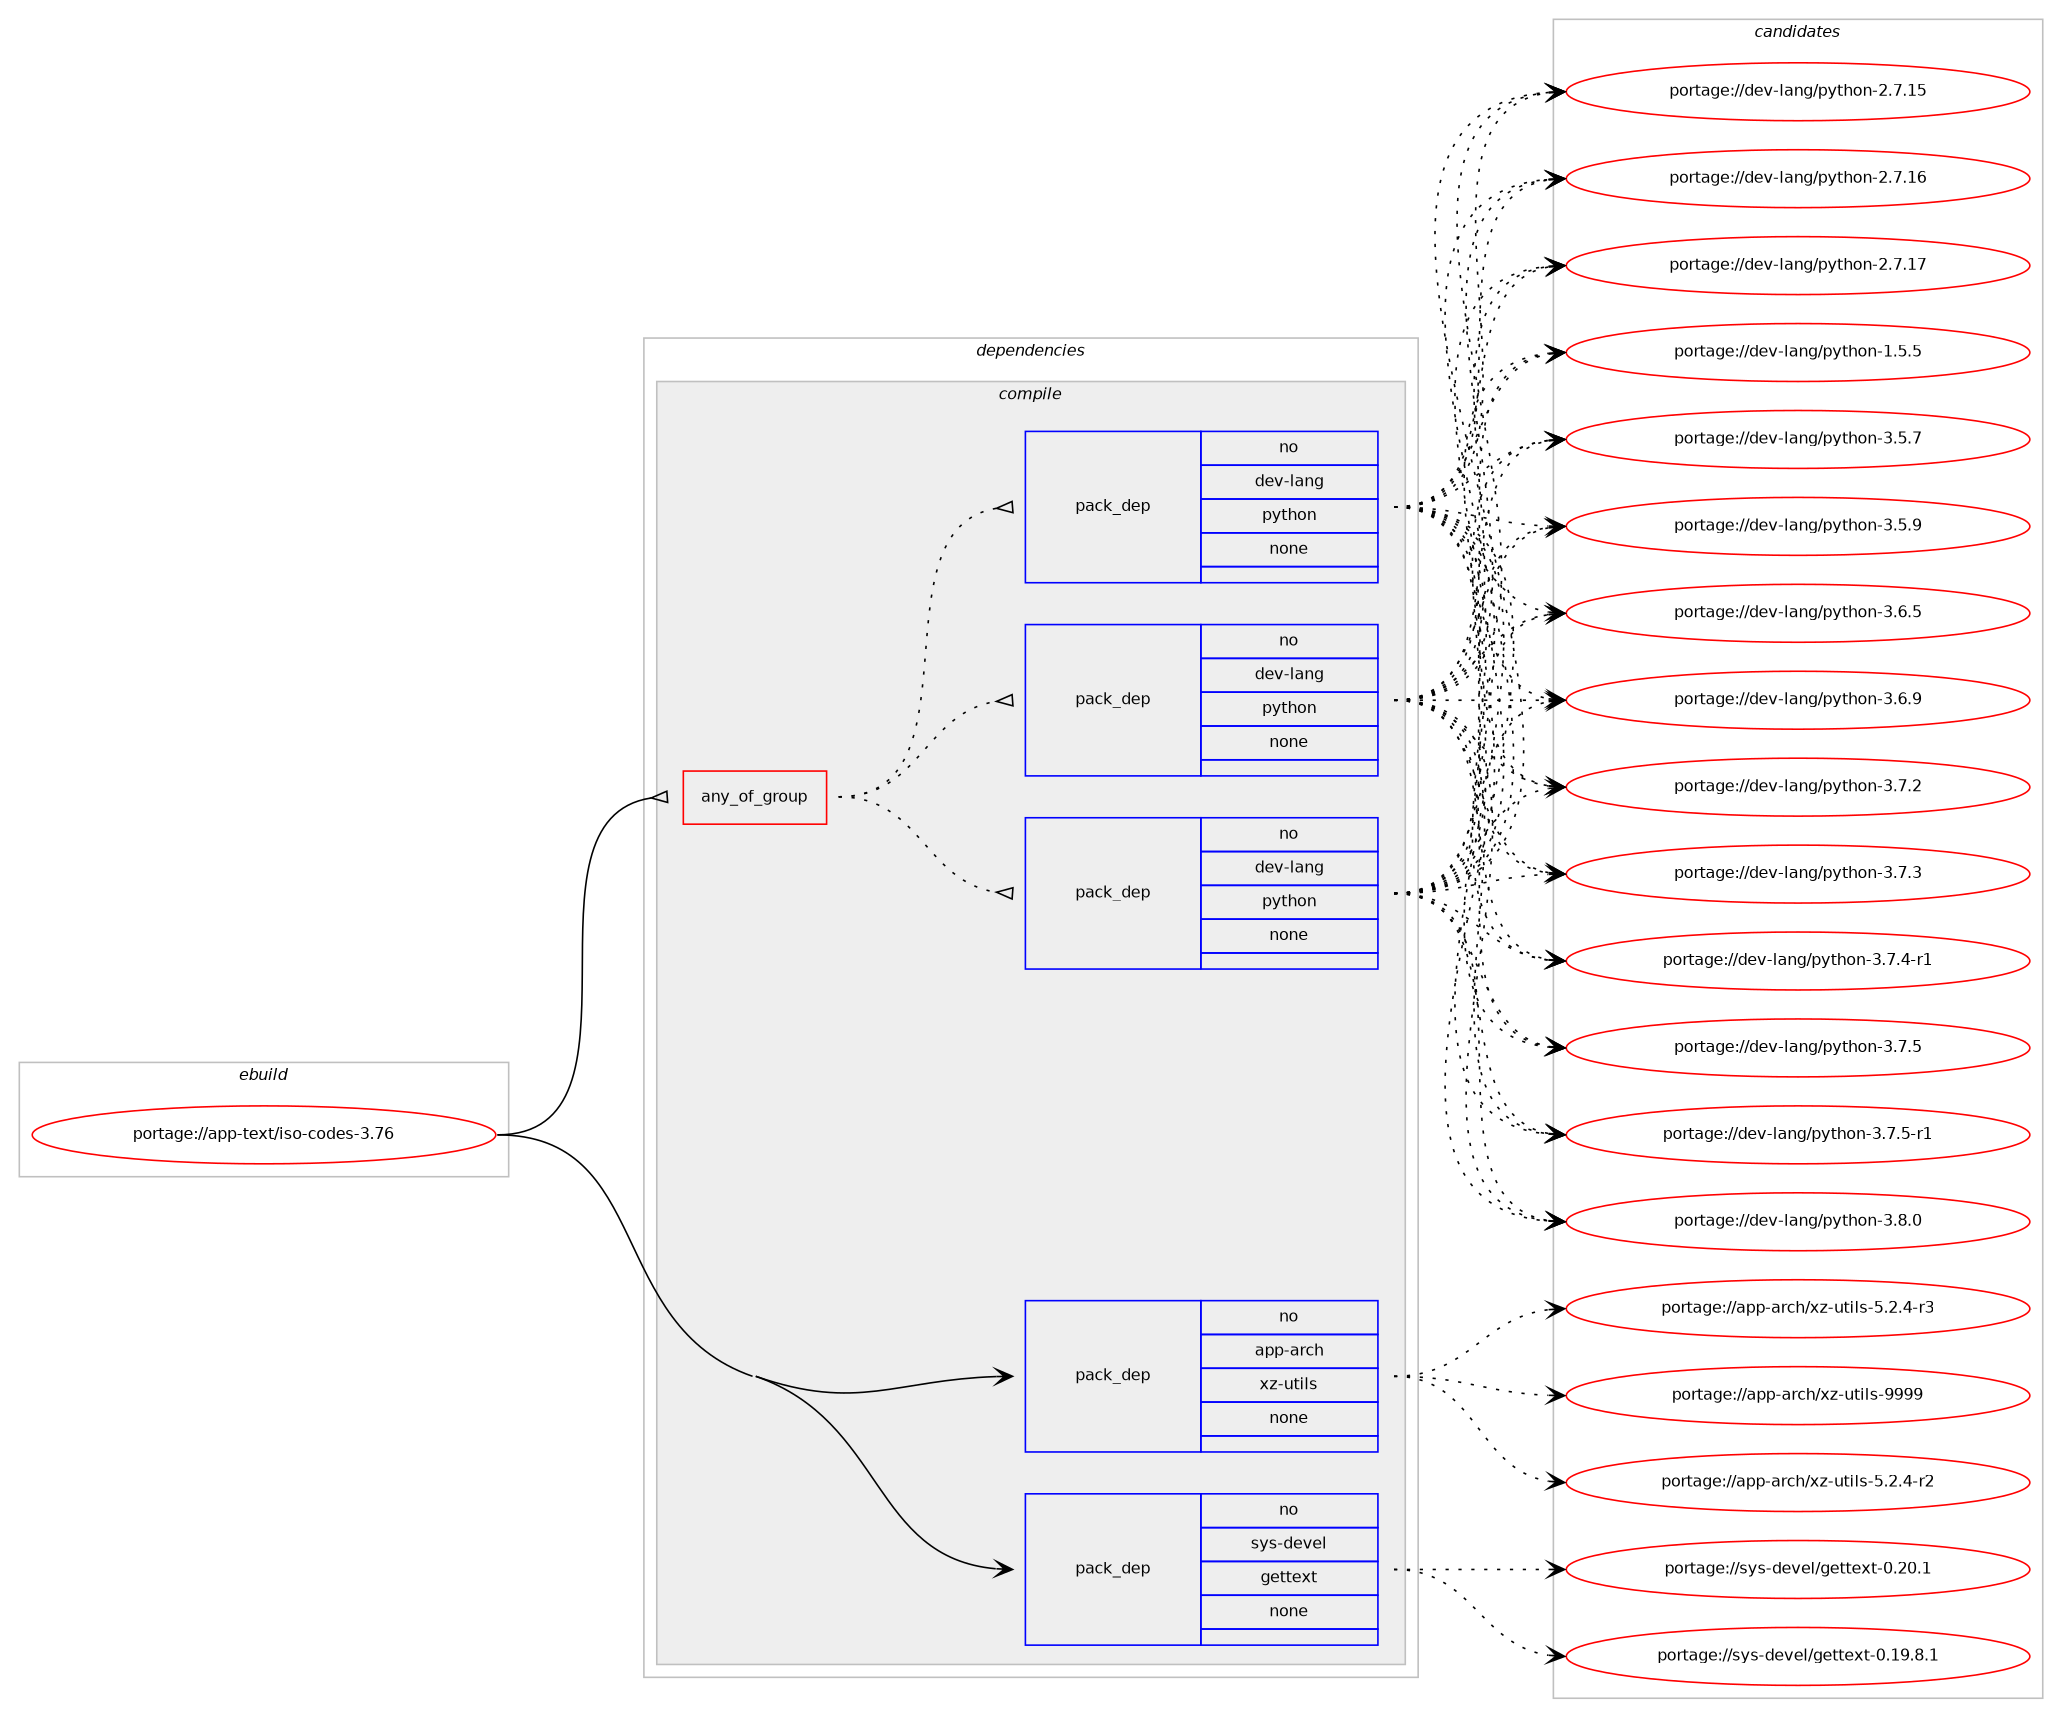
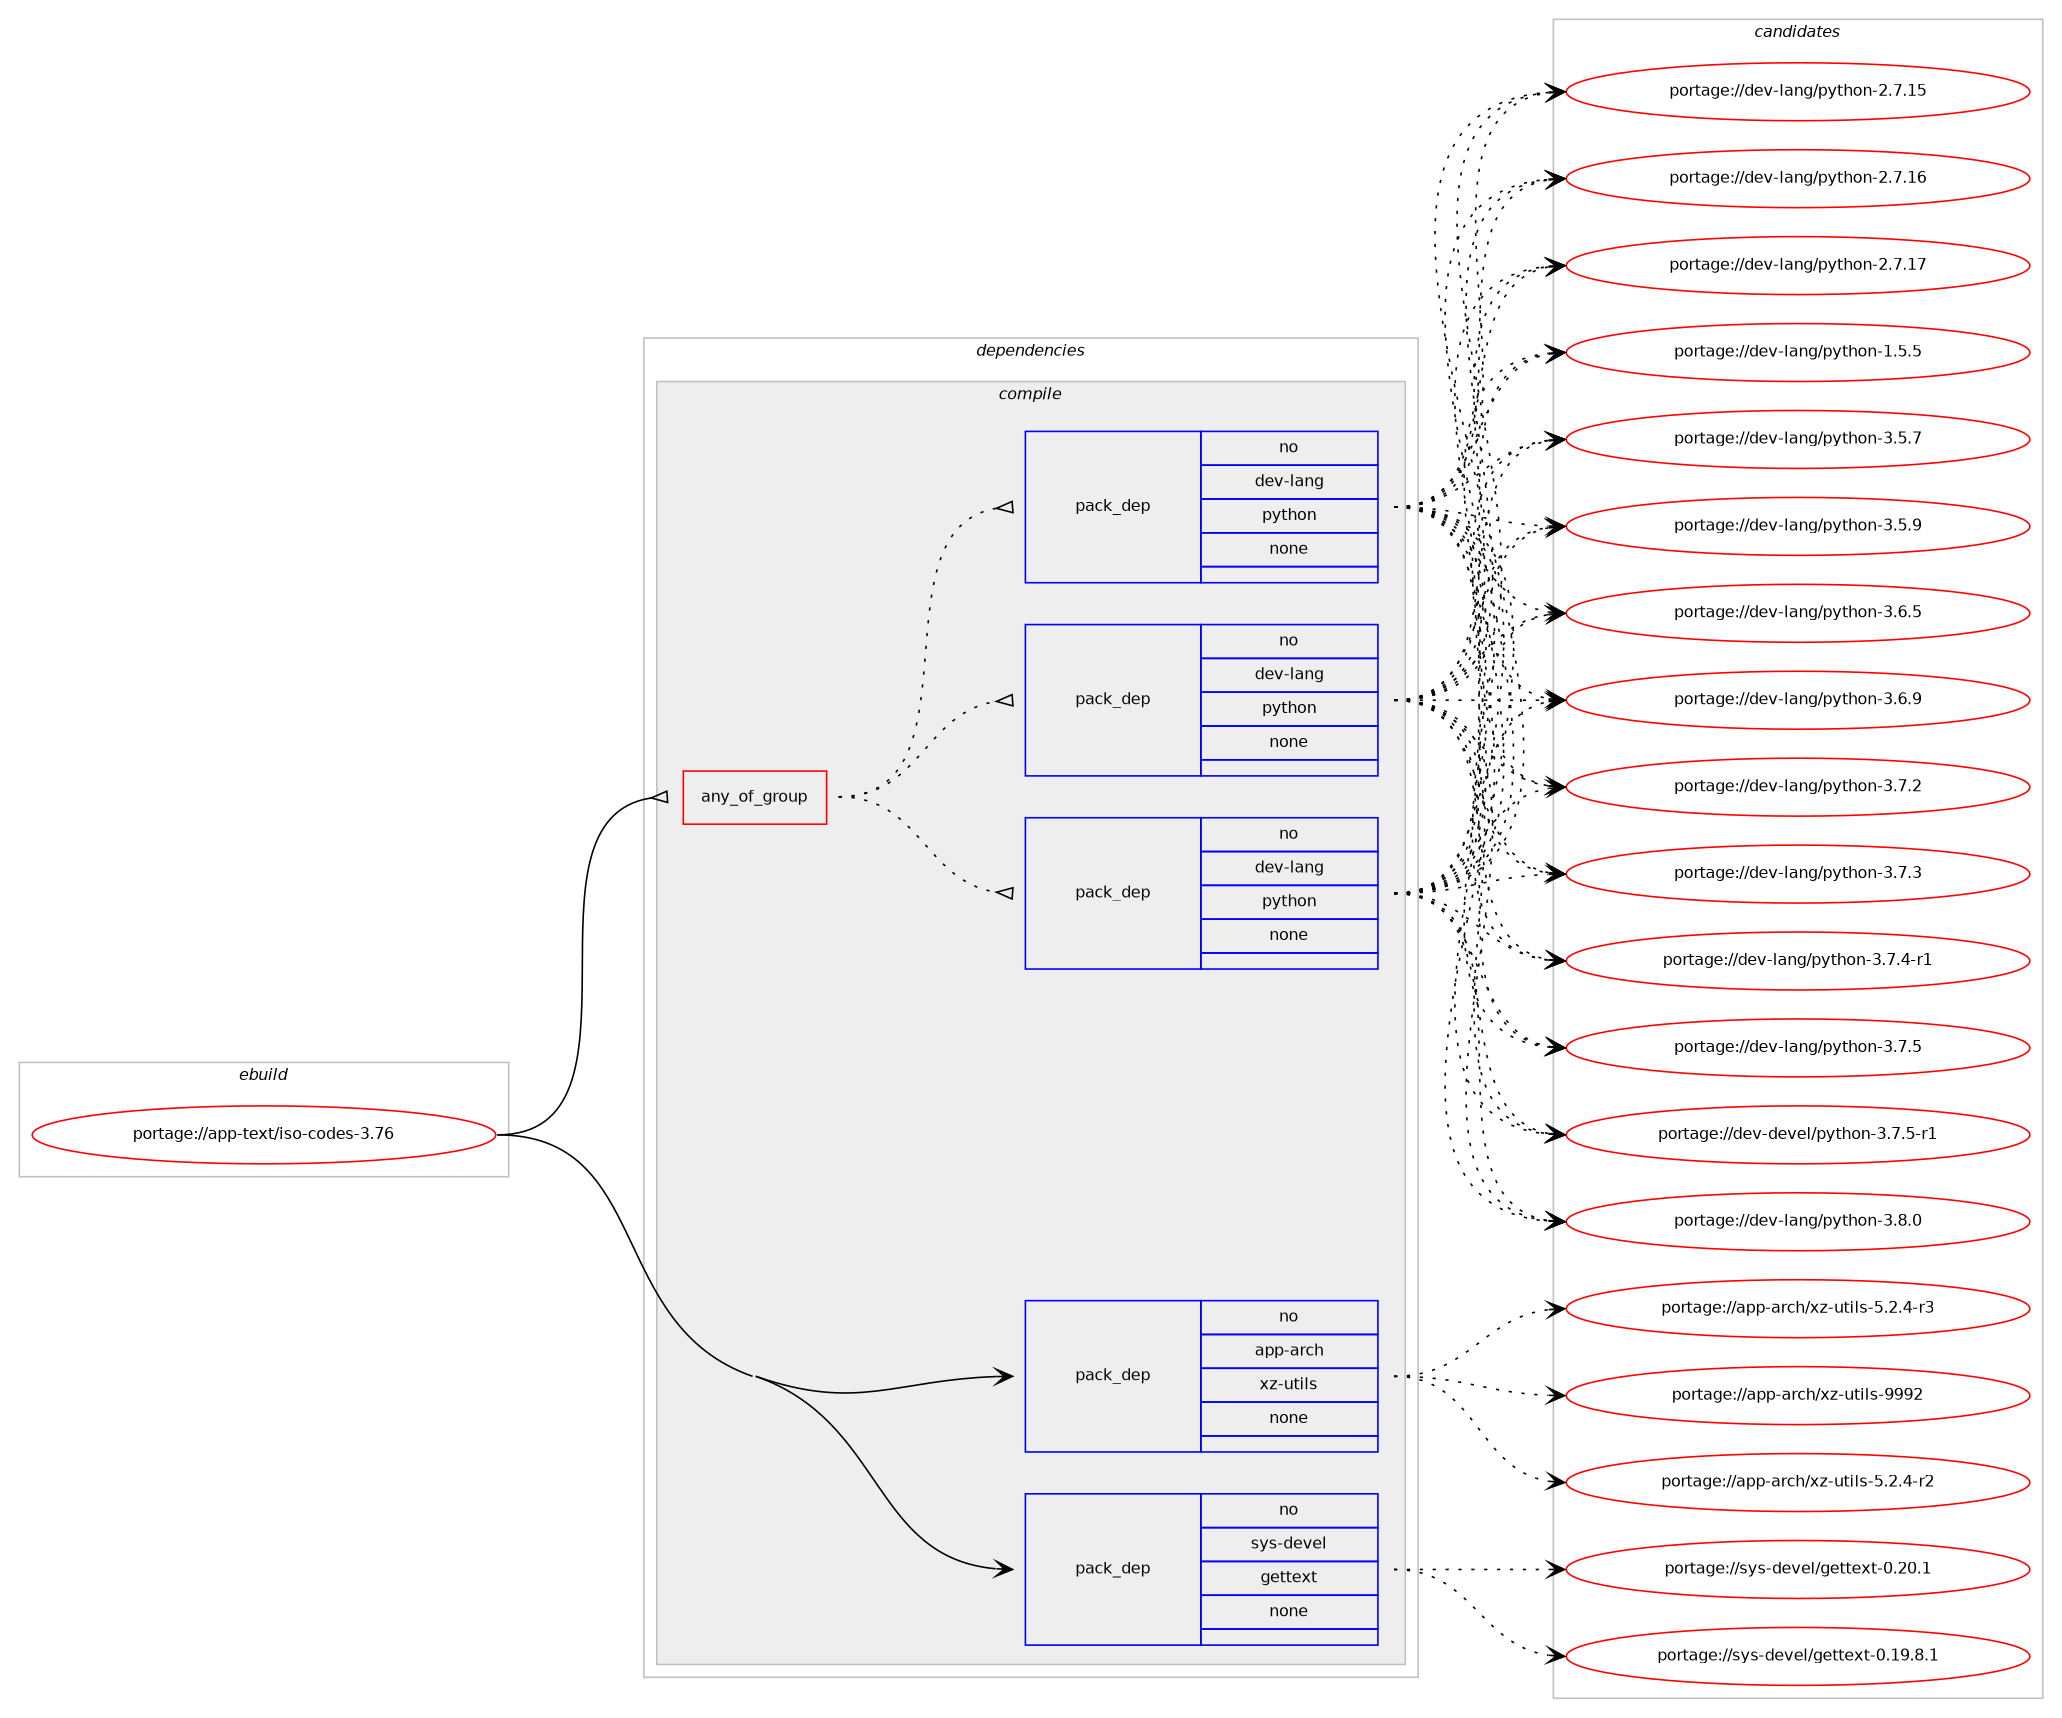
(1798, 1135) -> (1798, 1135)
(1798, 1396) -> (1798, 1396)
